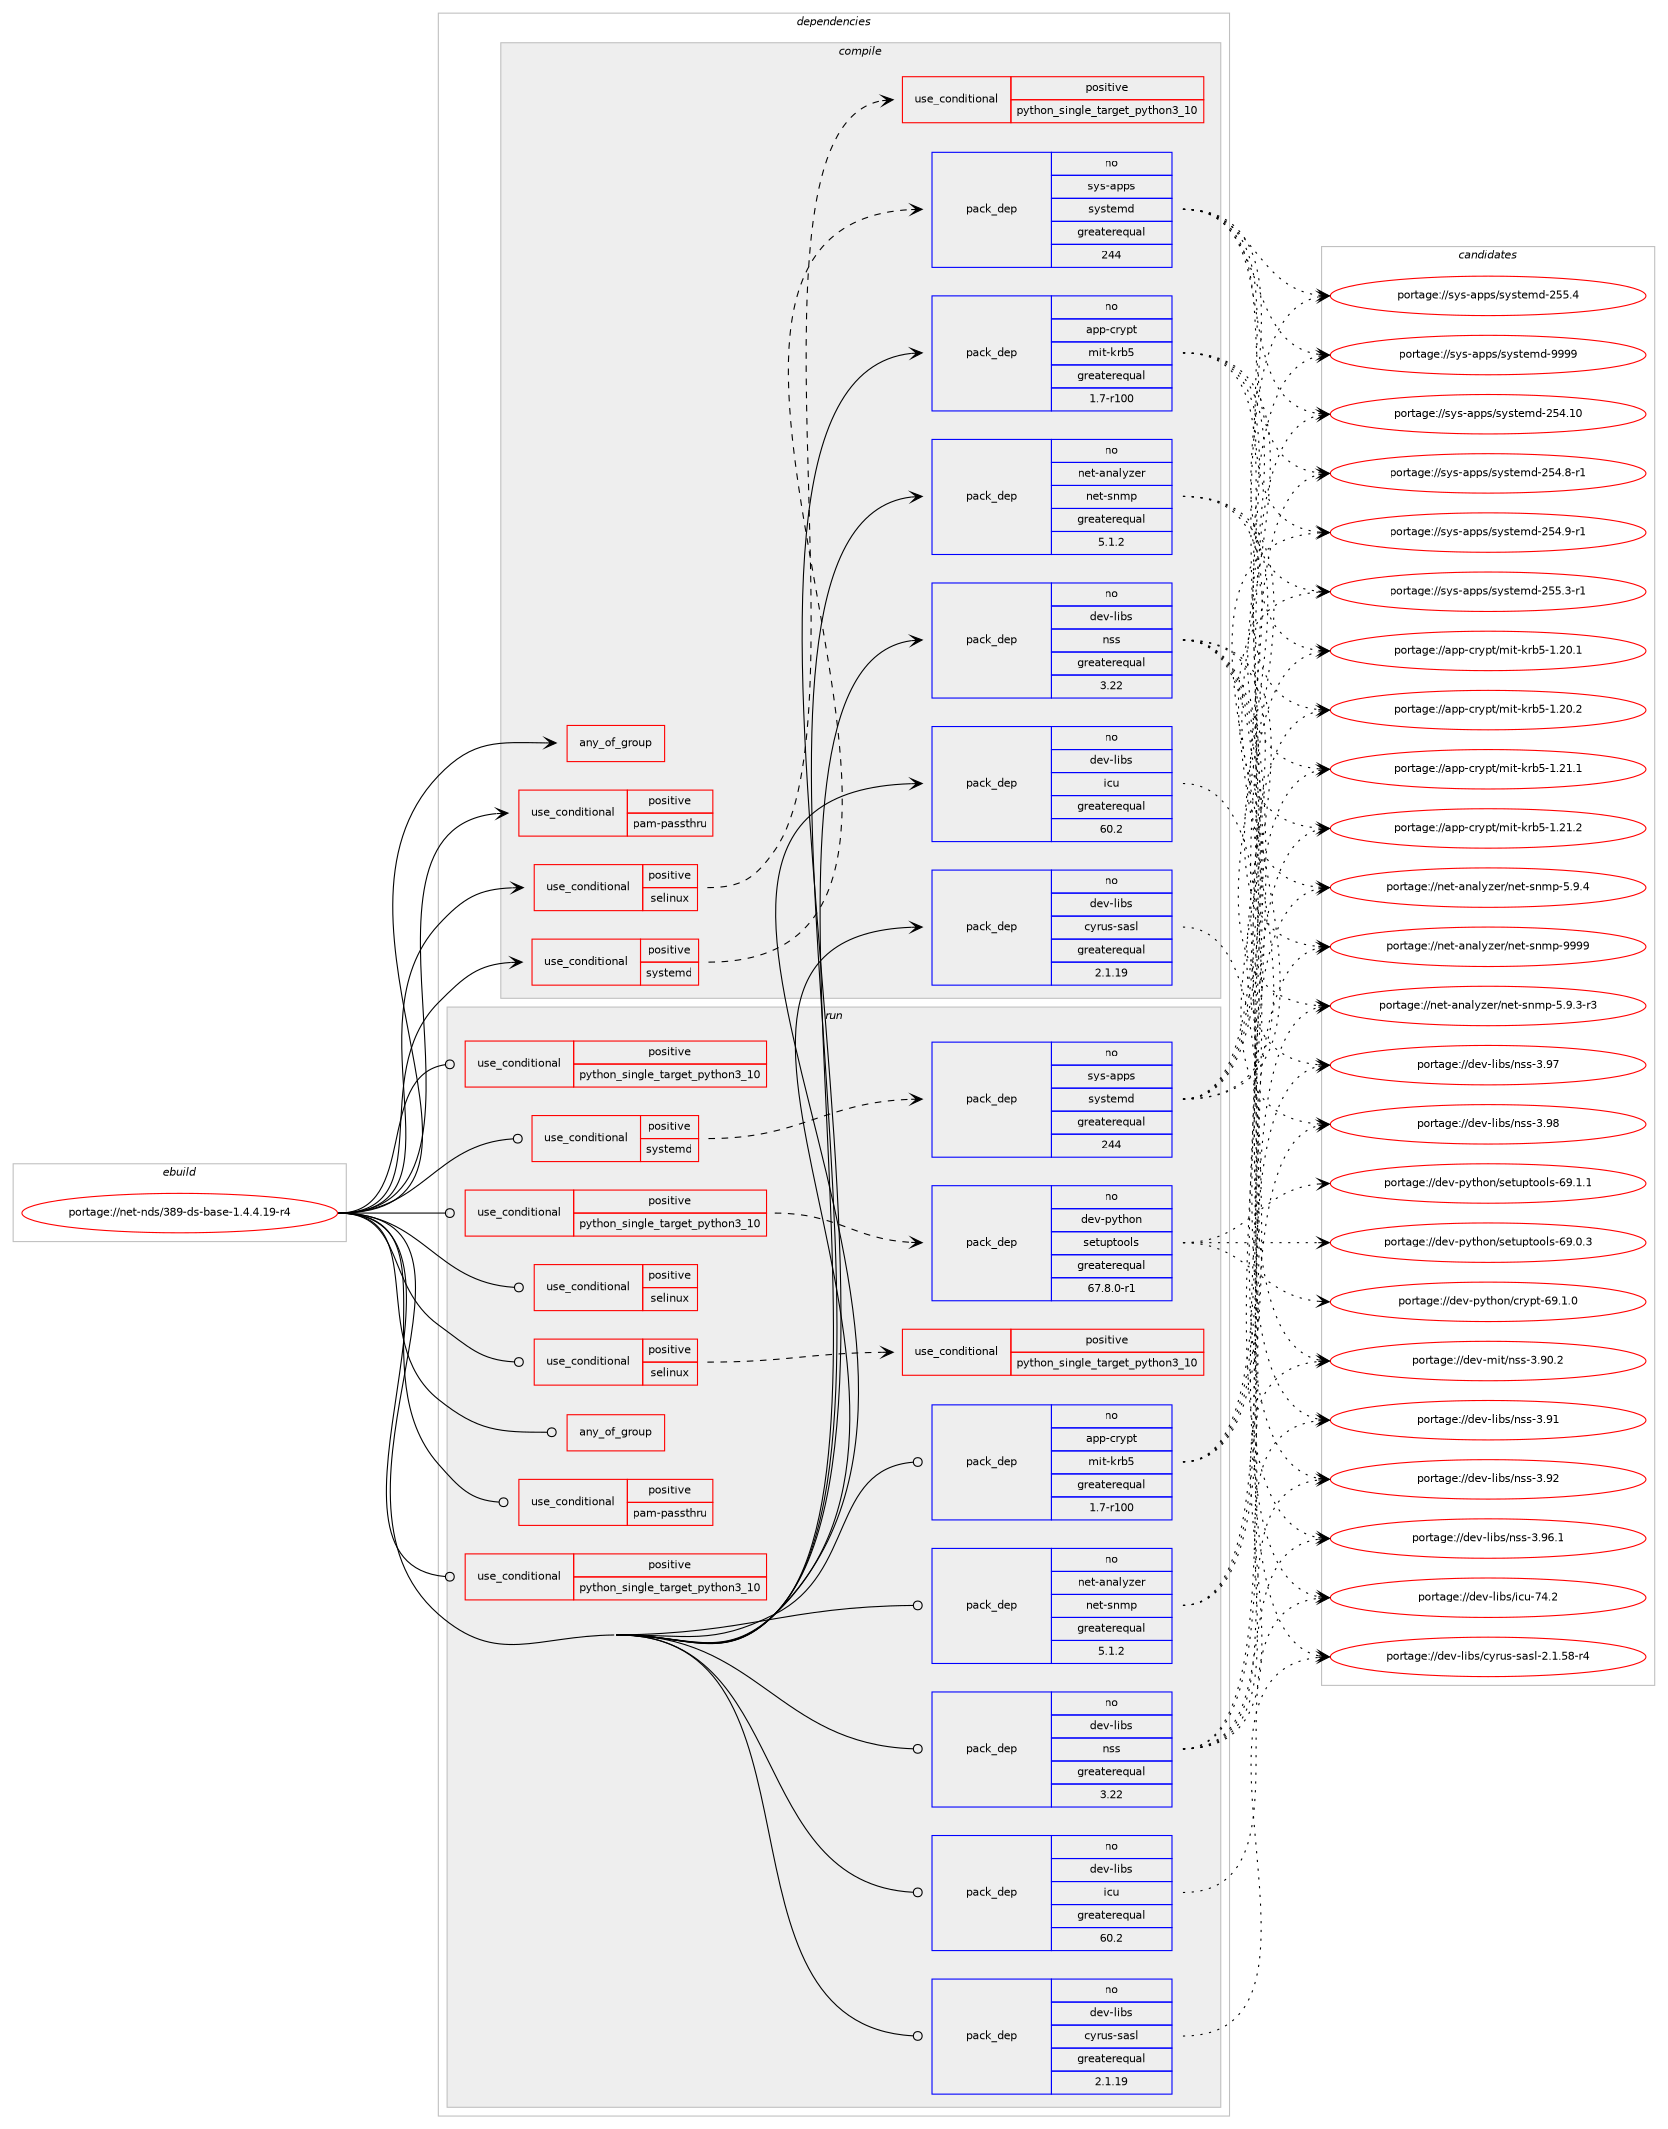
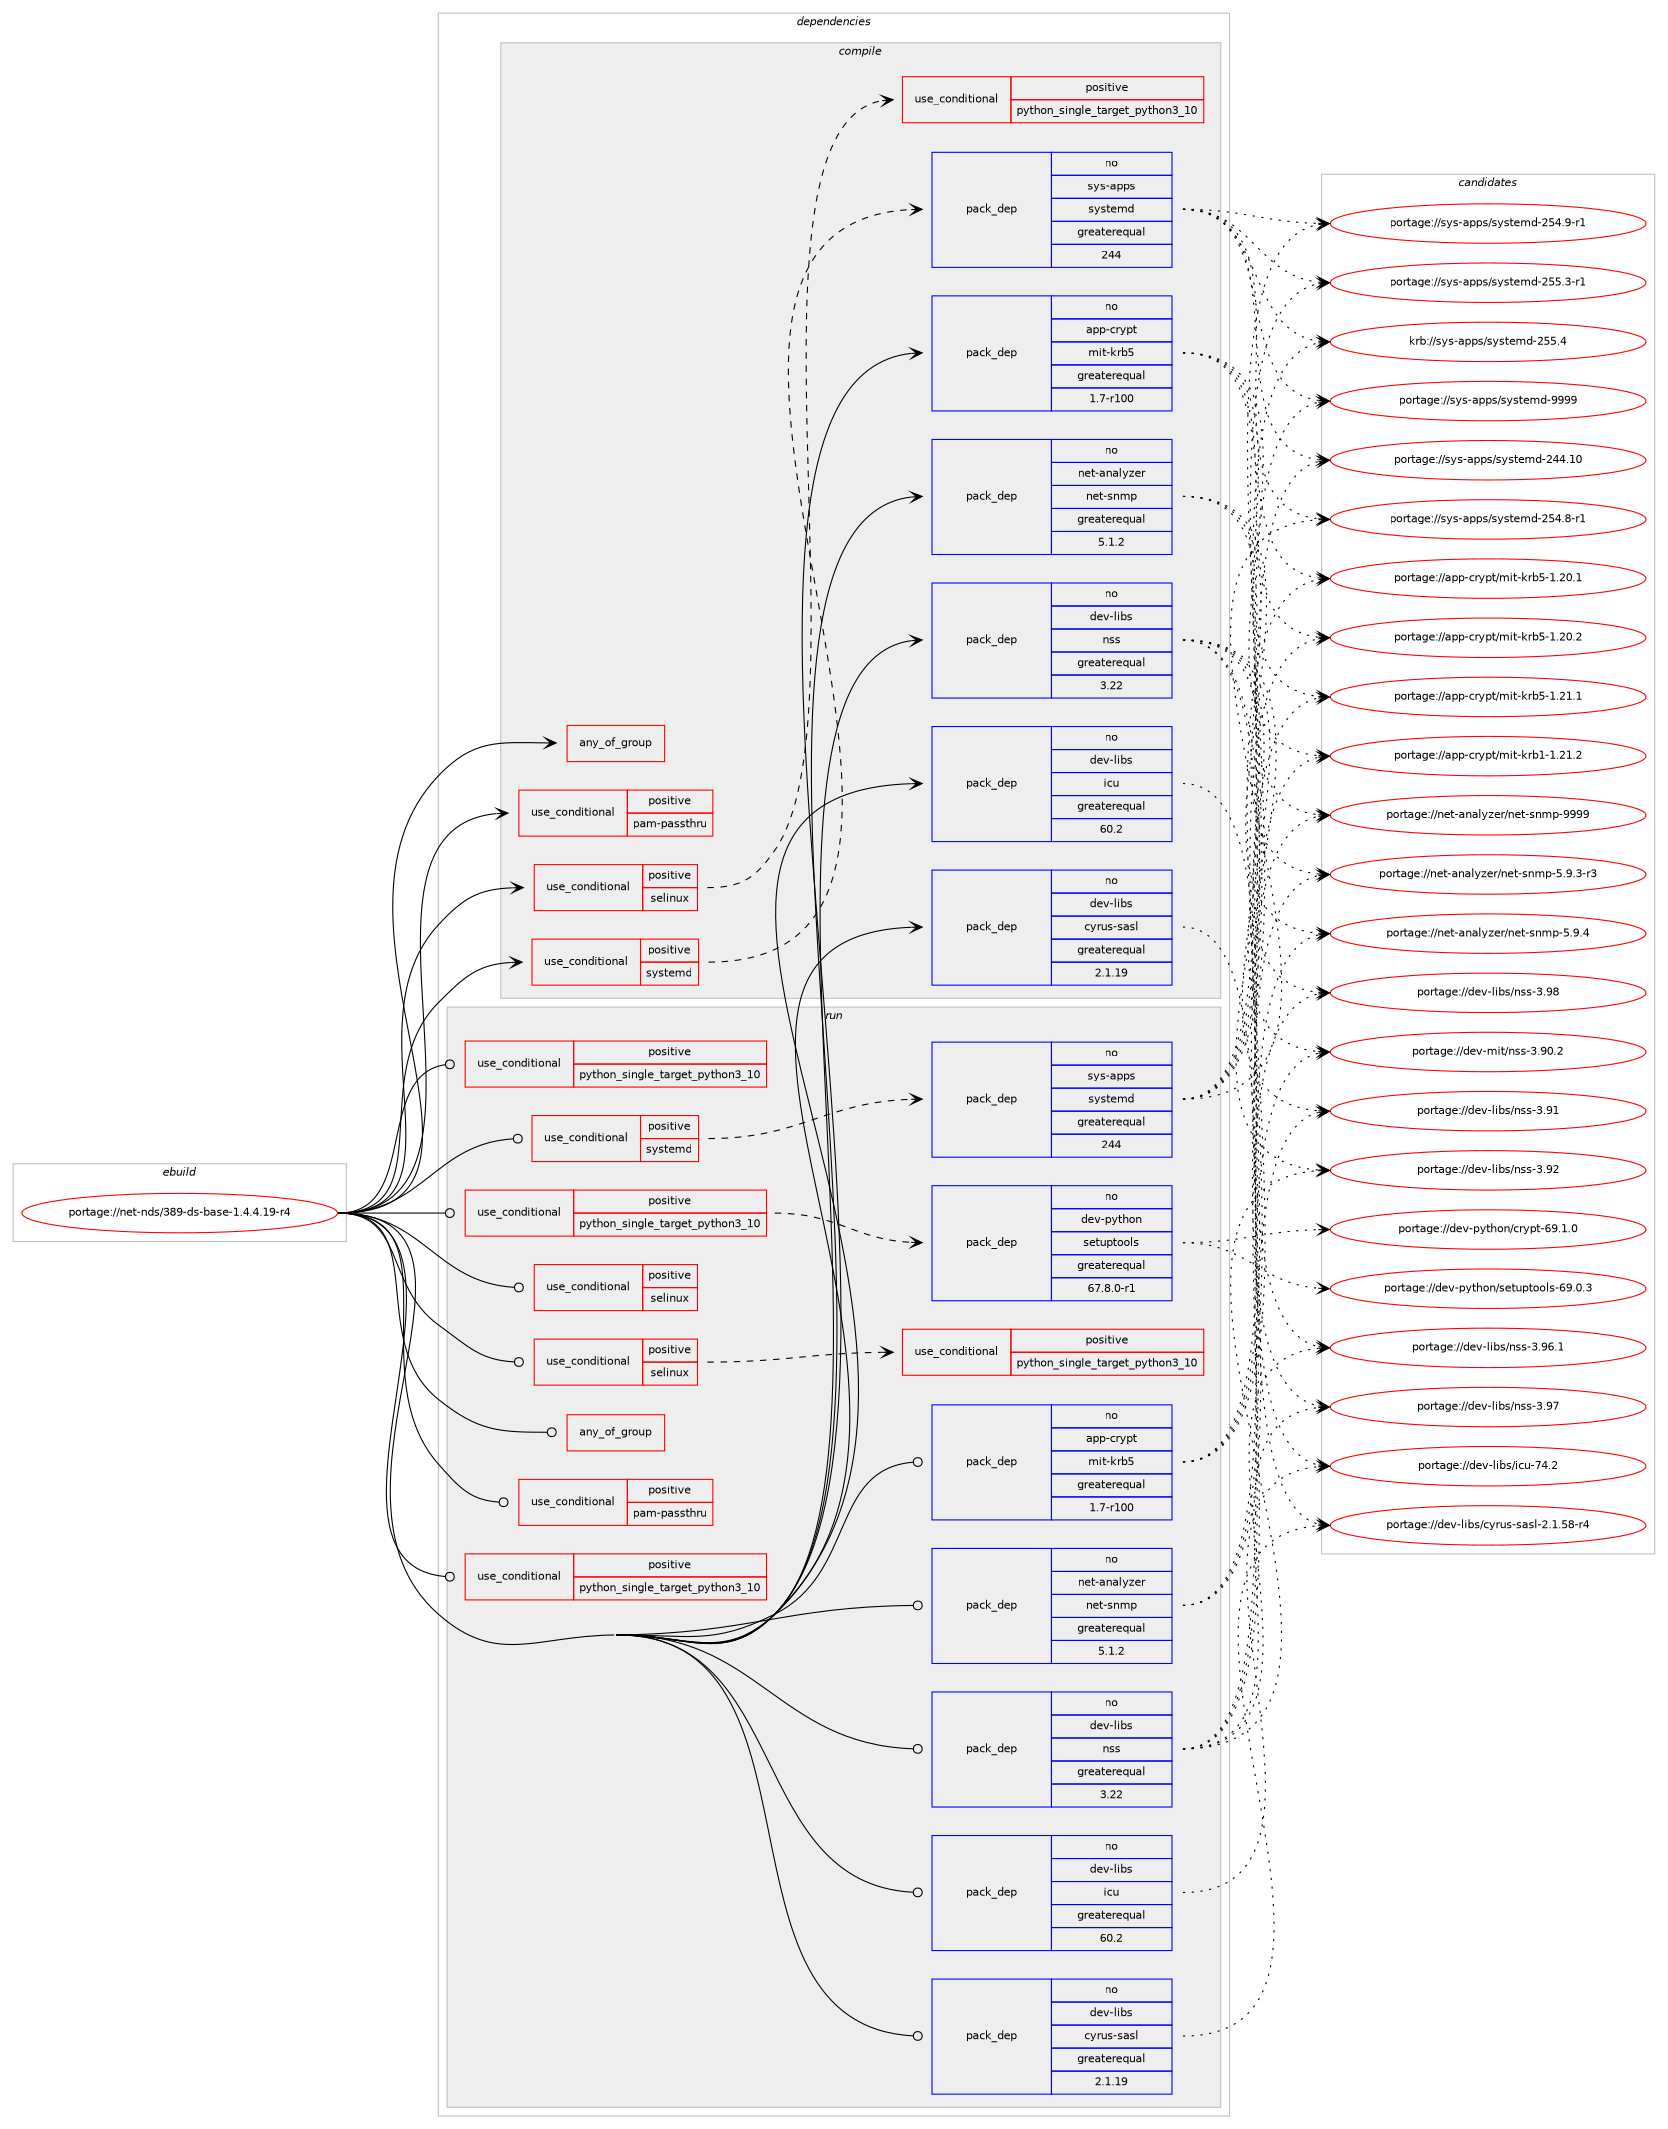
(1488, 296) -> (1488, 342)
(1488, 414) -> (1488, 460)
(1488, 828) -> (1488, 756)
(1488, 1184) -> none
